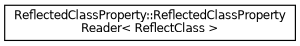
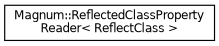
(150, 23) -> (110, 23)
